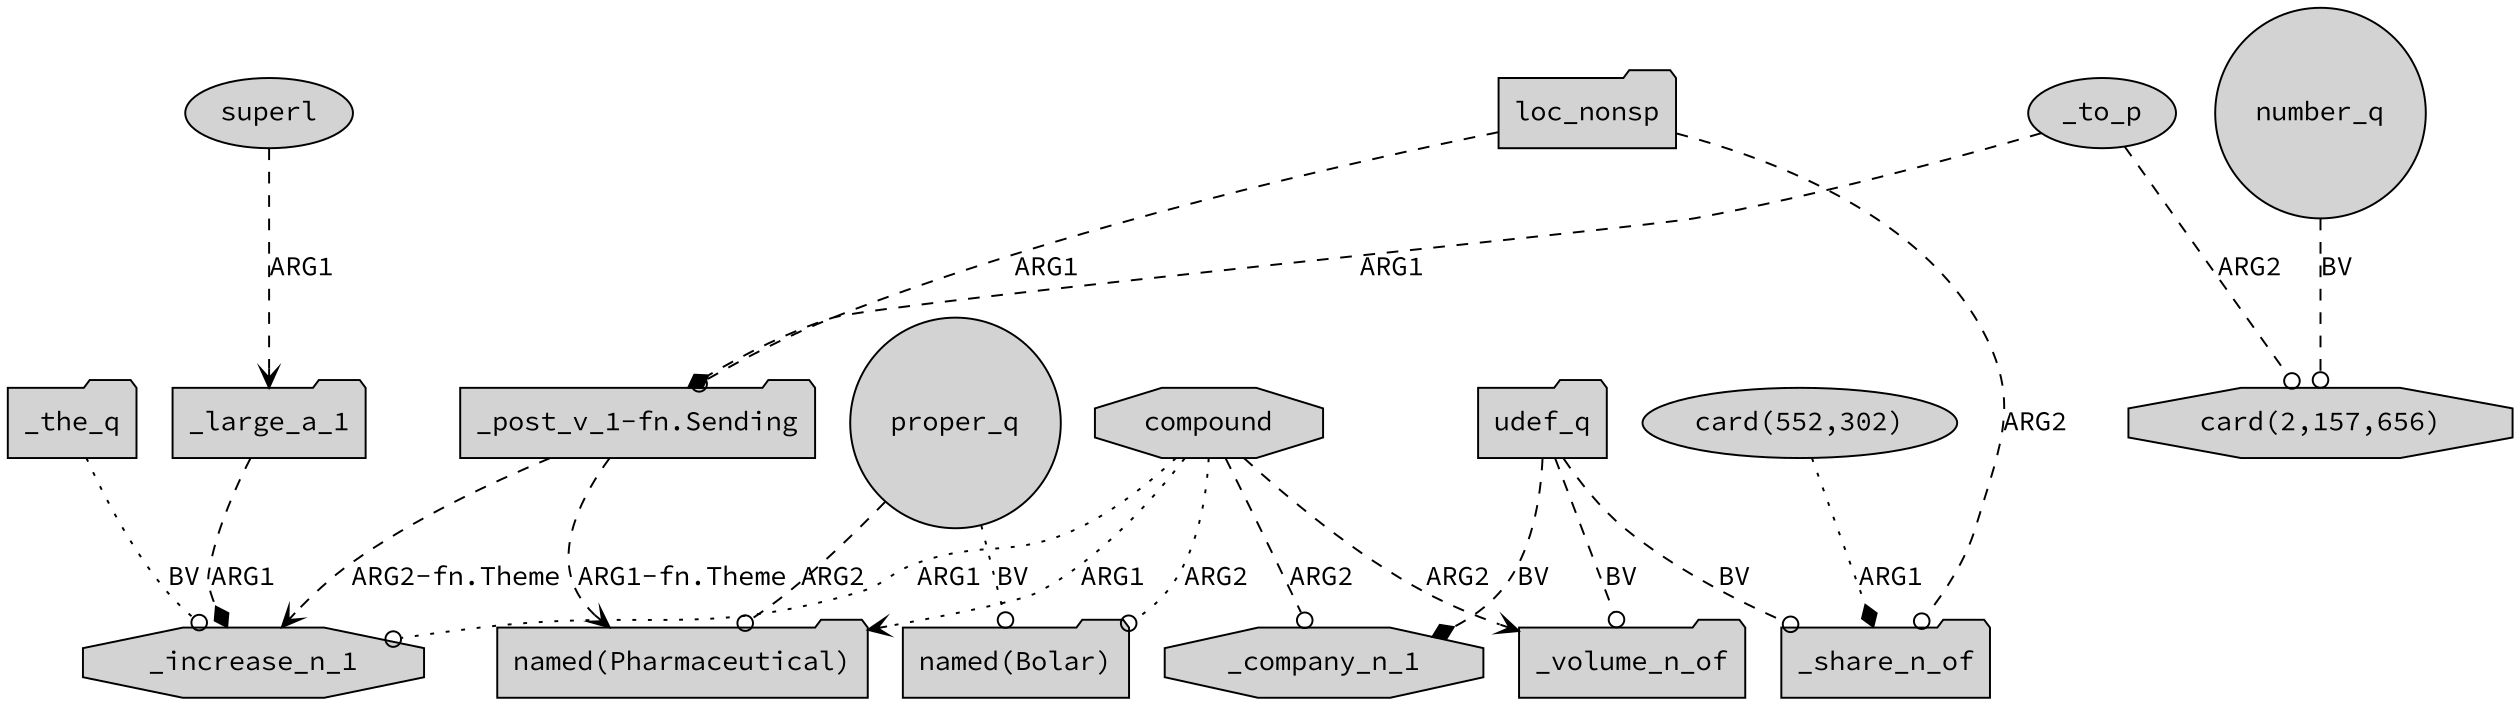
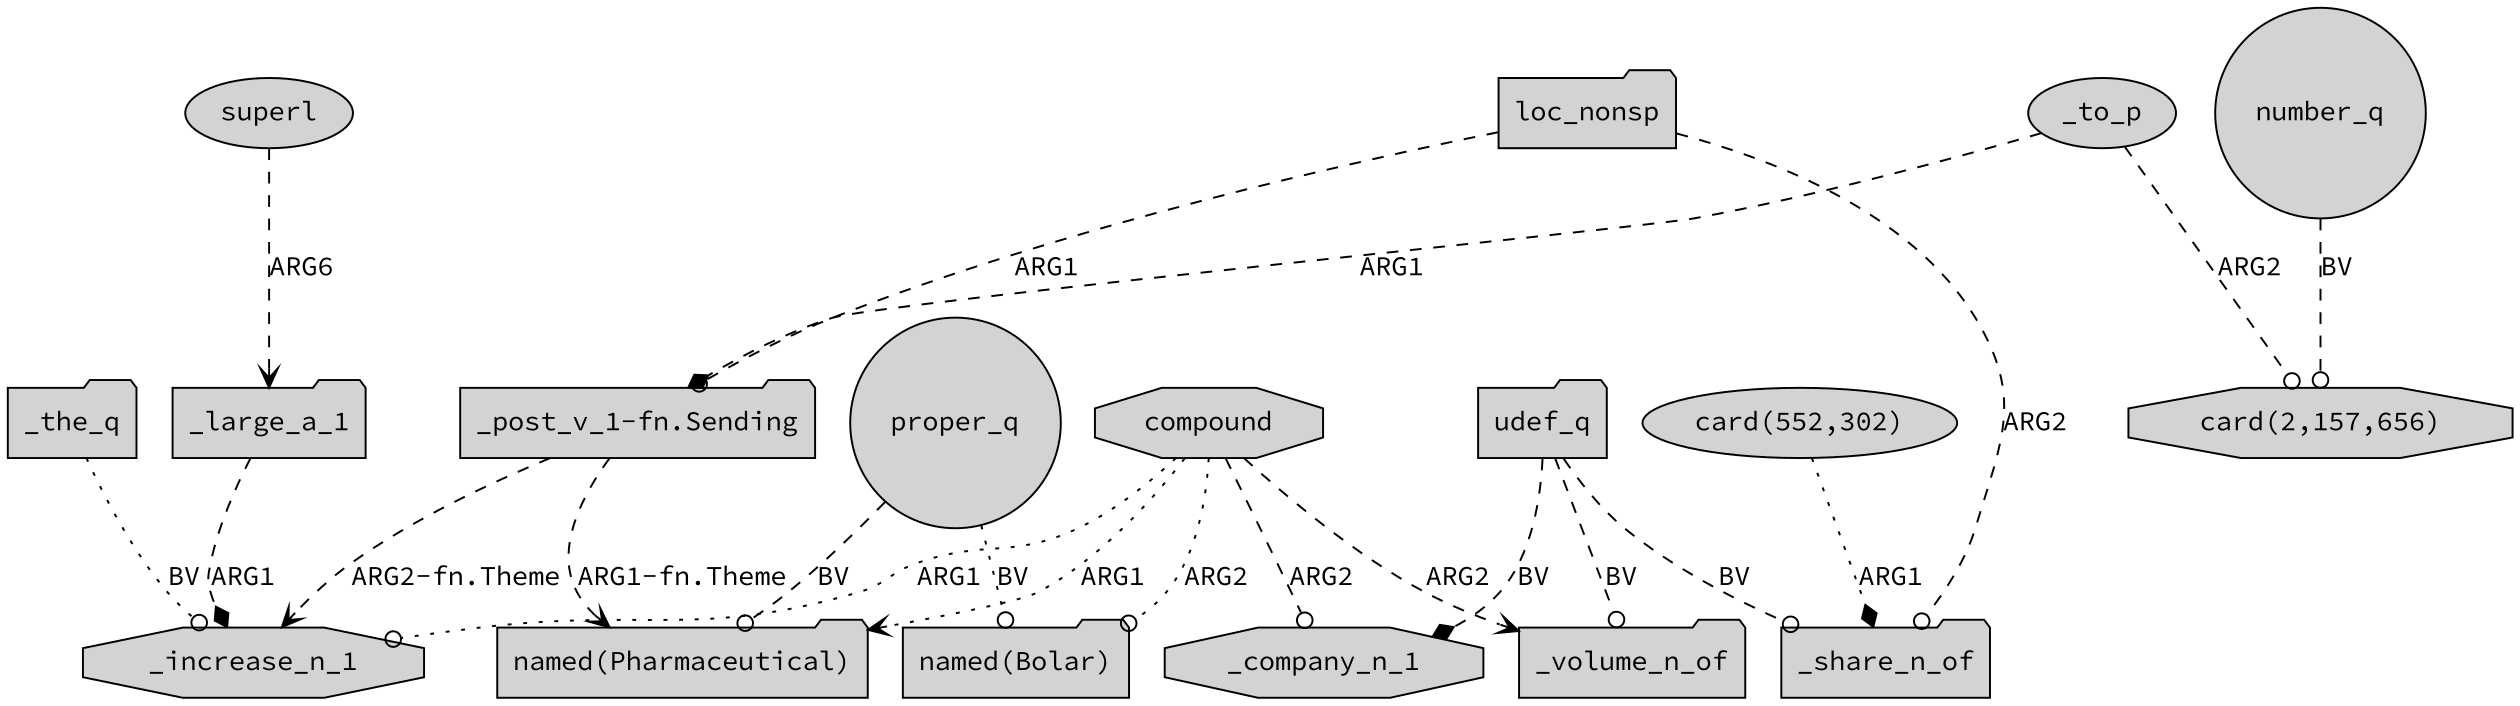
(302, 268) -> (302, 268)
(834, 578) -> (834, 578)
